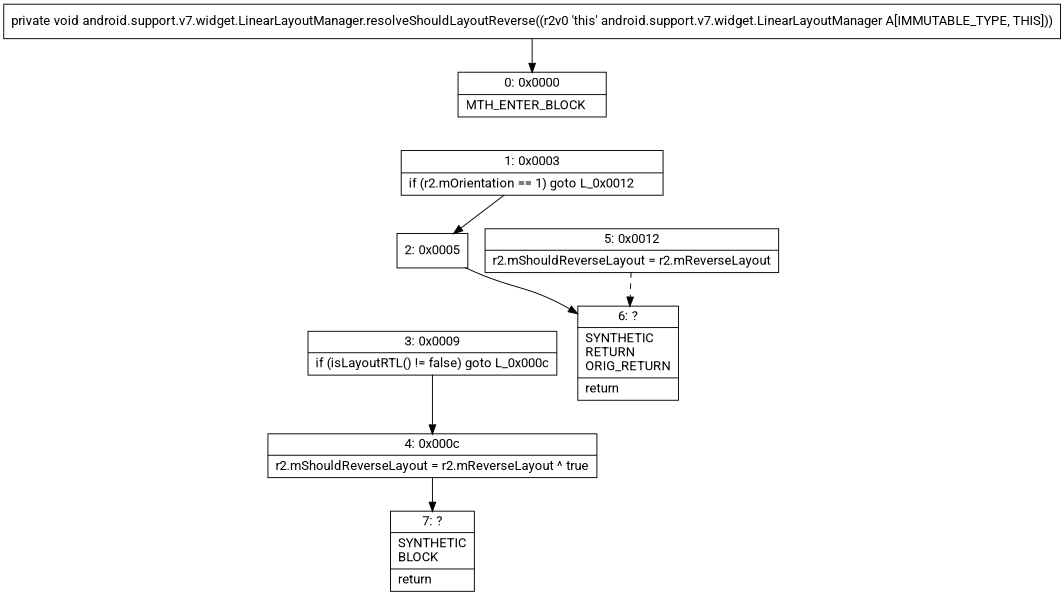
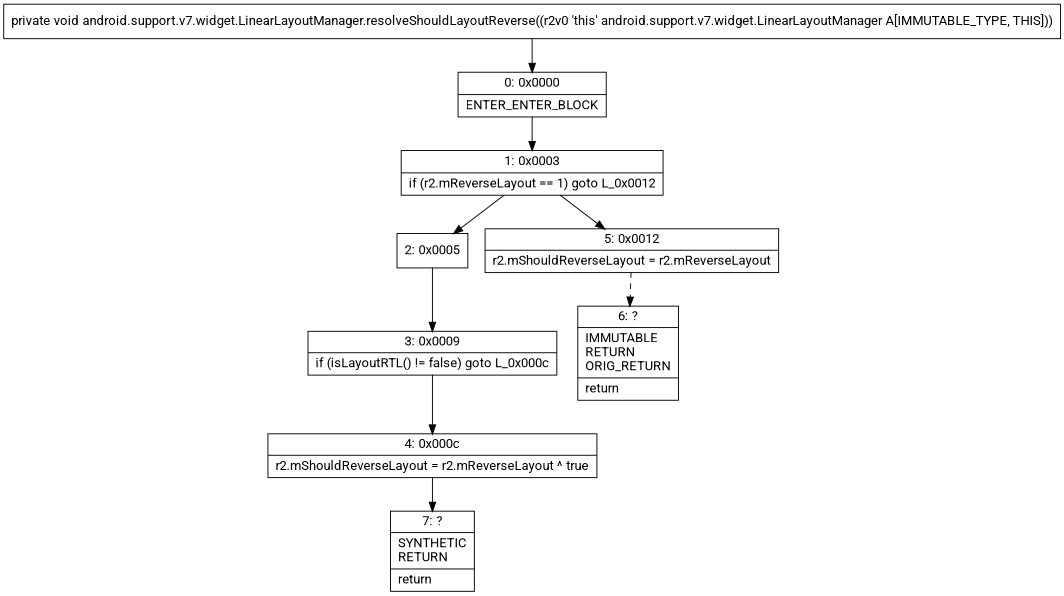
(526, 105) -> (532, 105)
none -> (532, 129)
(521, 184) -> (532, 184)
none -> (579, 209)
(518, 287) -> (432, 295)
(620, 338) -> (622, 338)
(418, 557) -> (423, 557)
